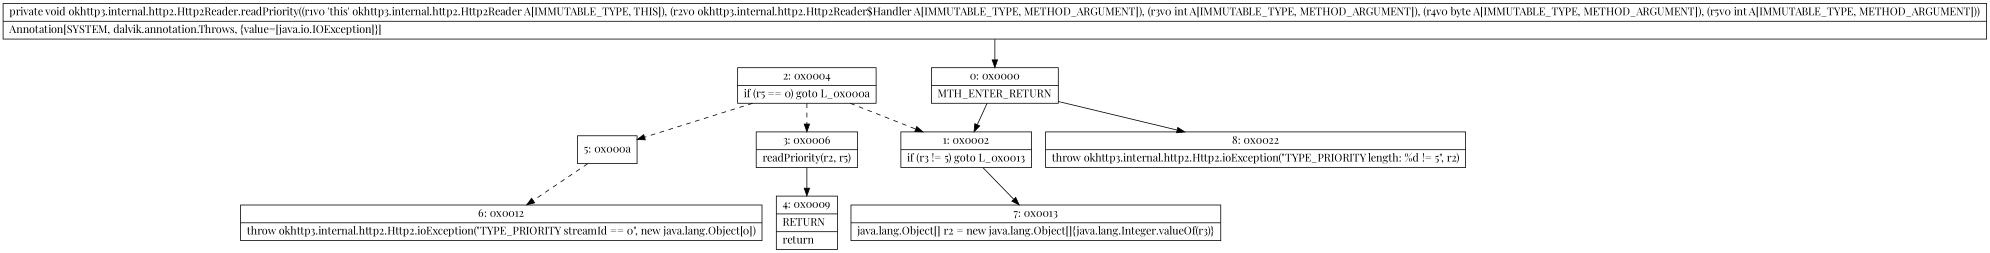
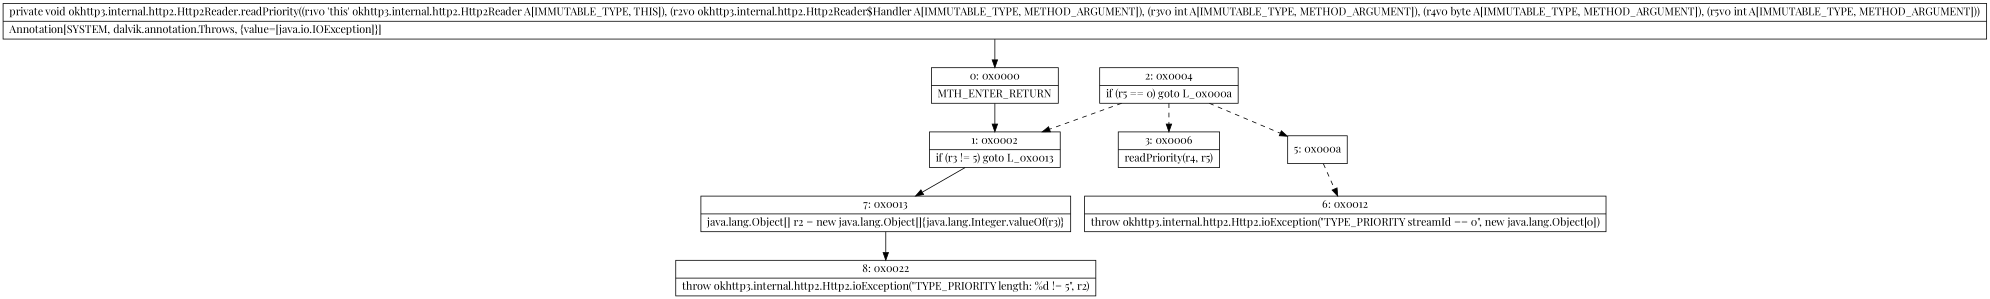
(1118, 116) -> (886, 242)
(807, 158) -> (1169, 158)
(807, 223) -> none
